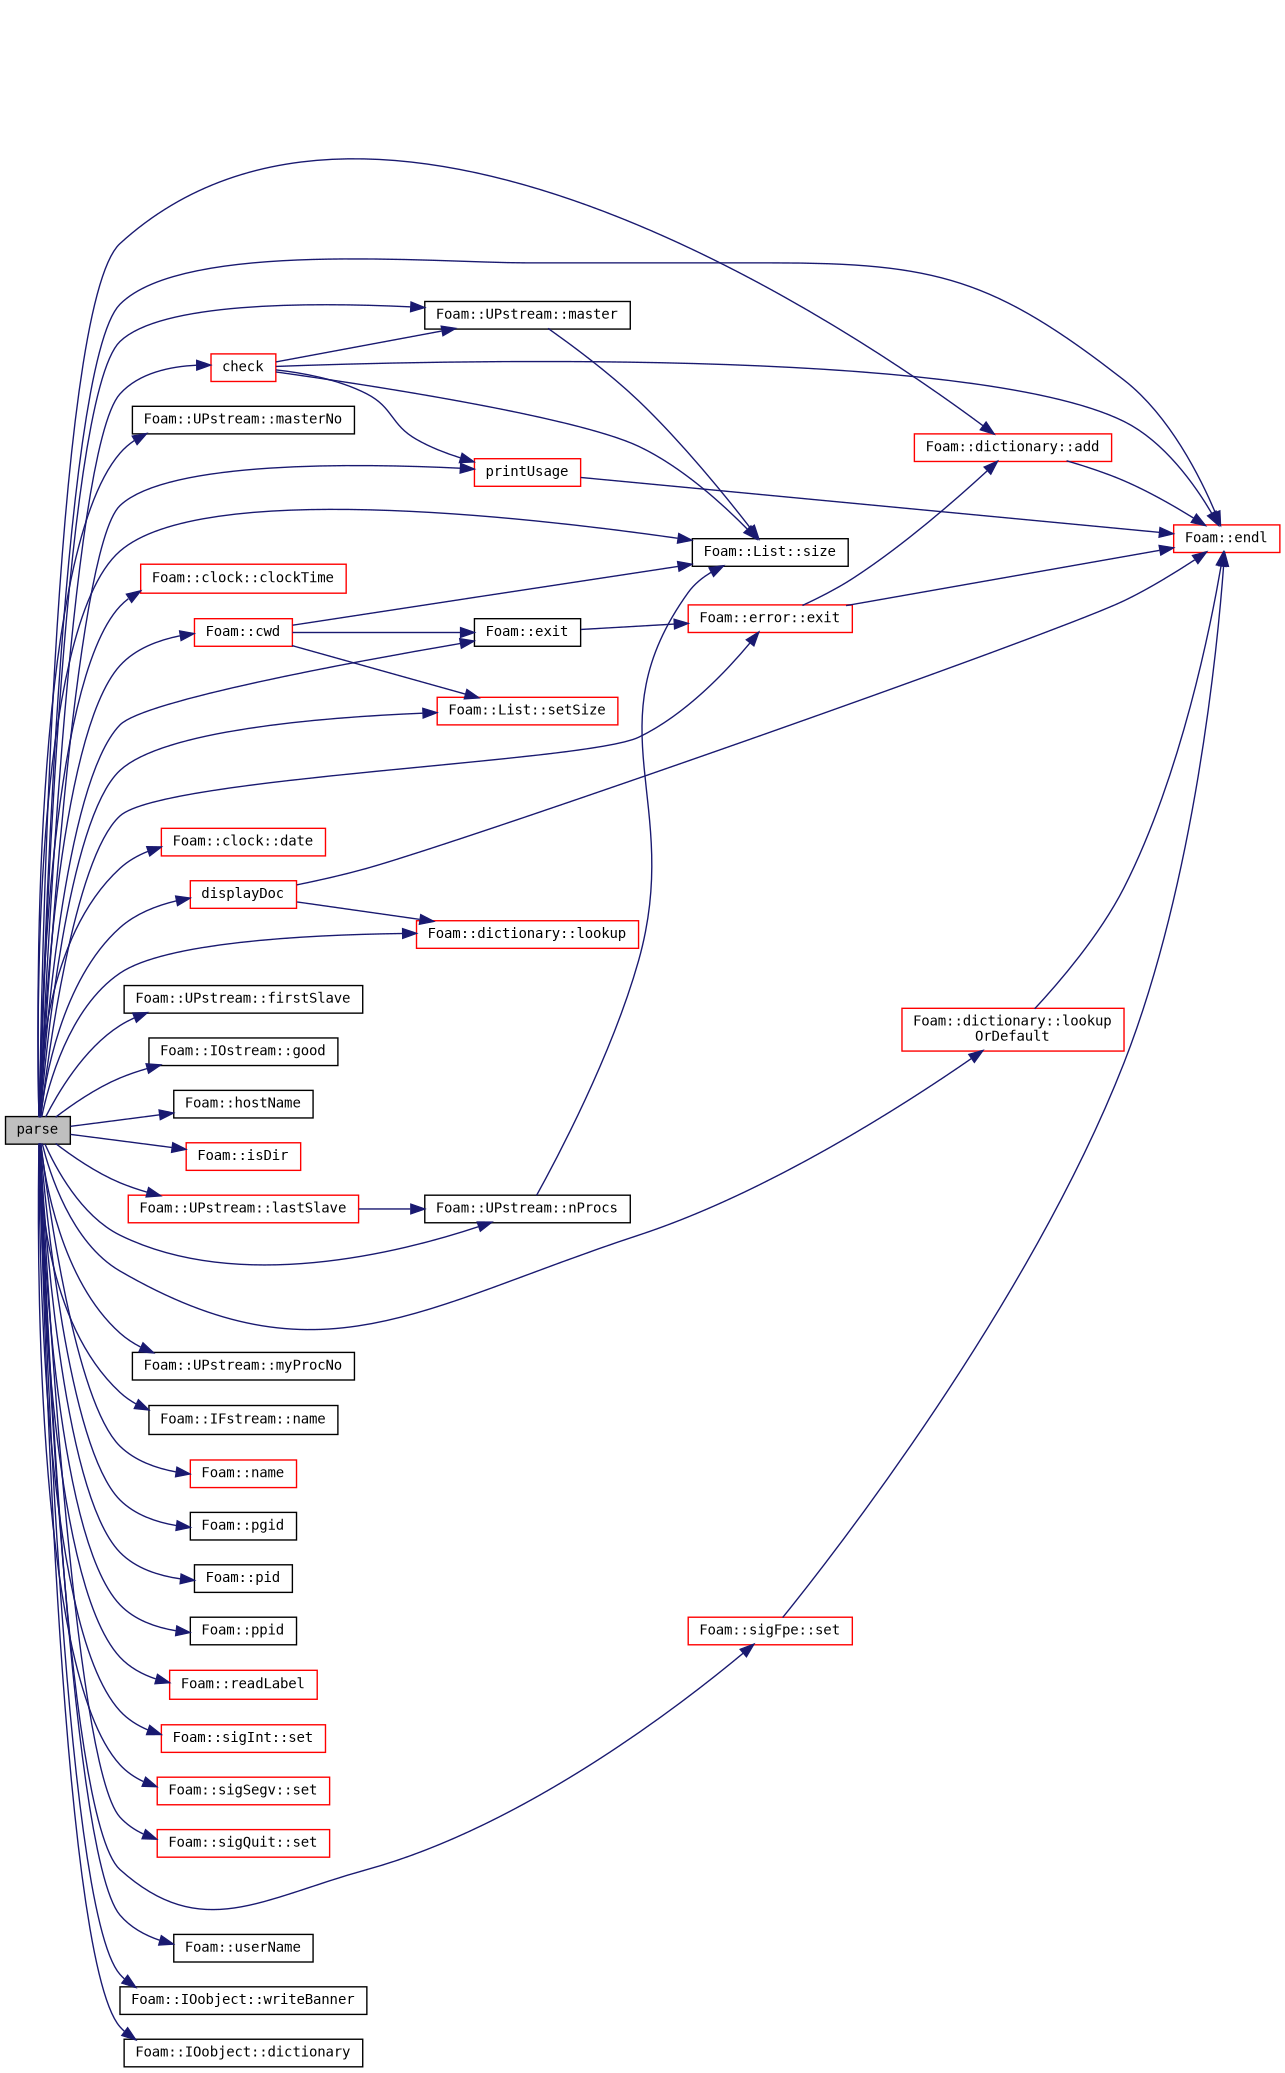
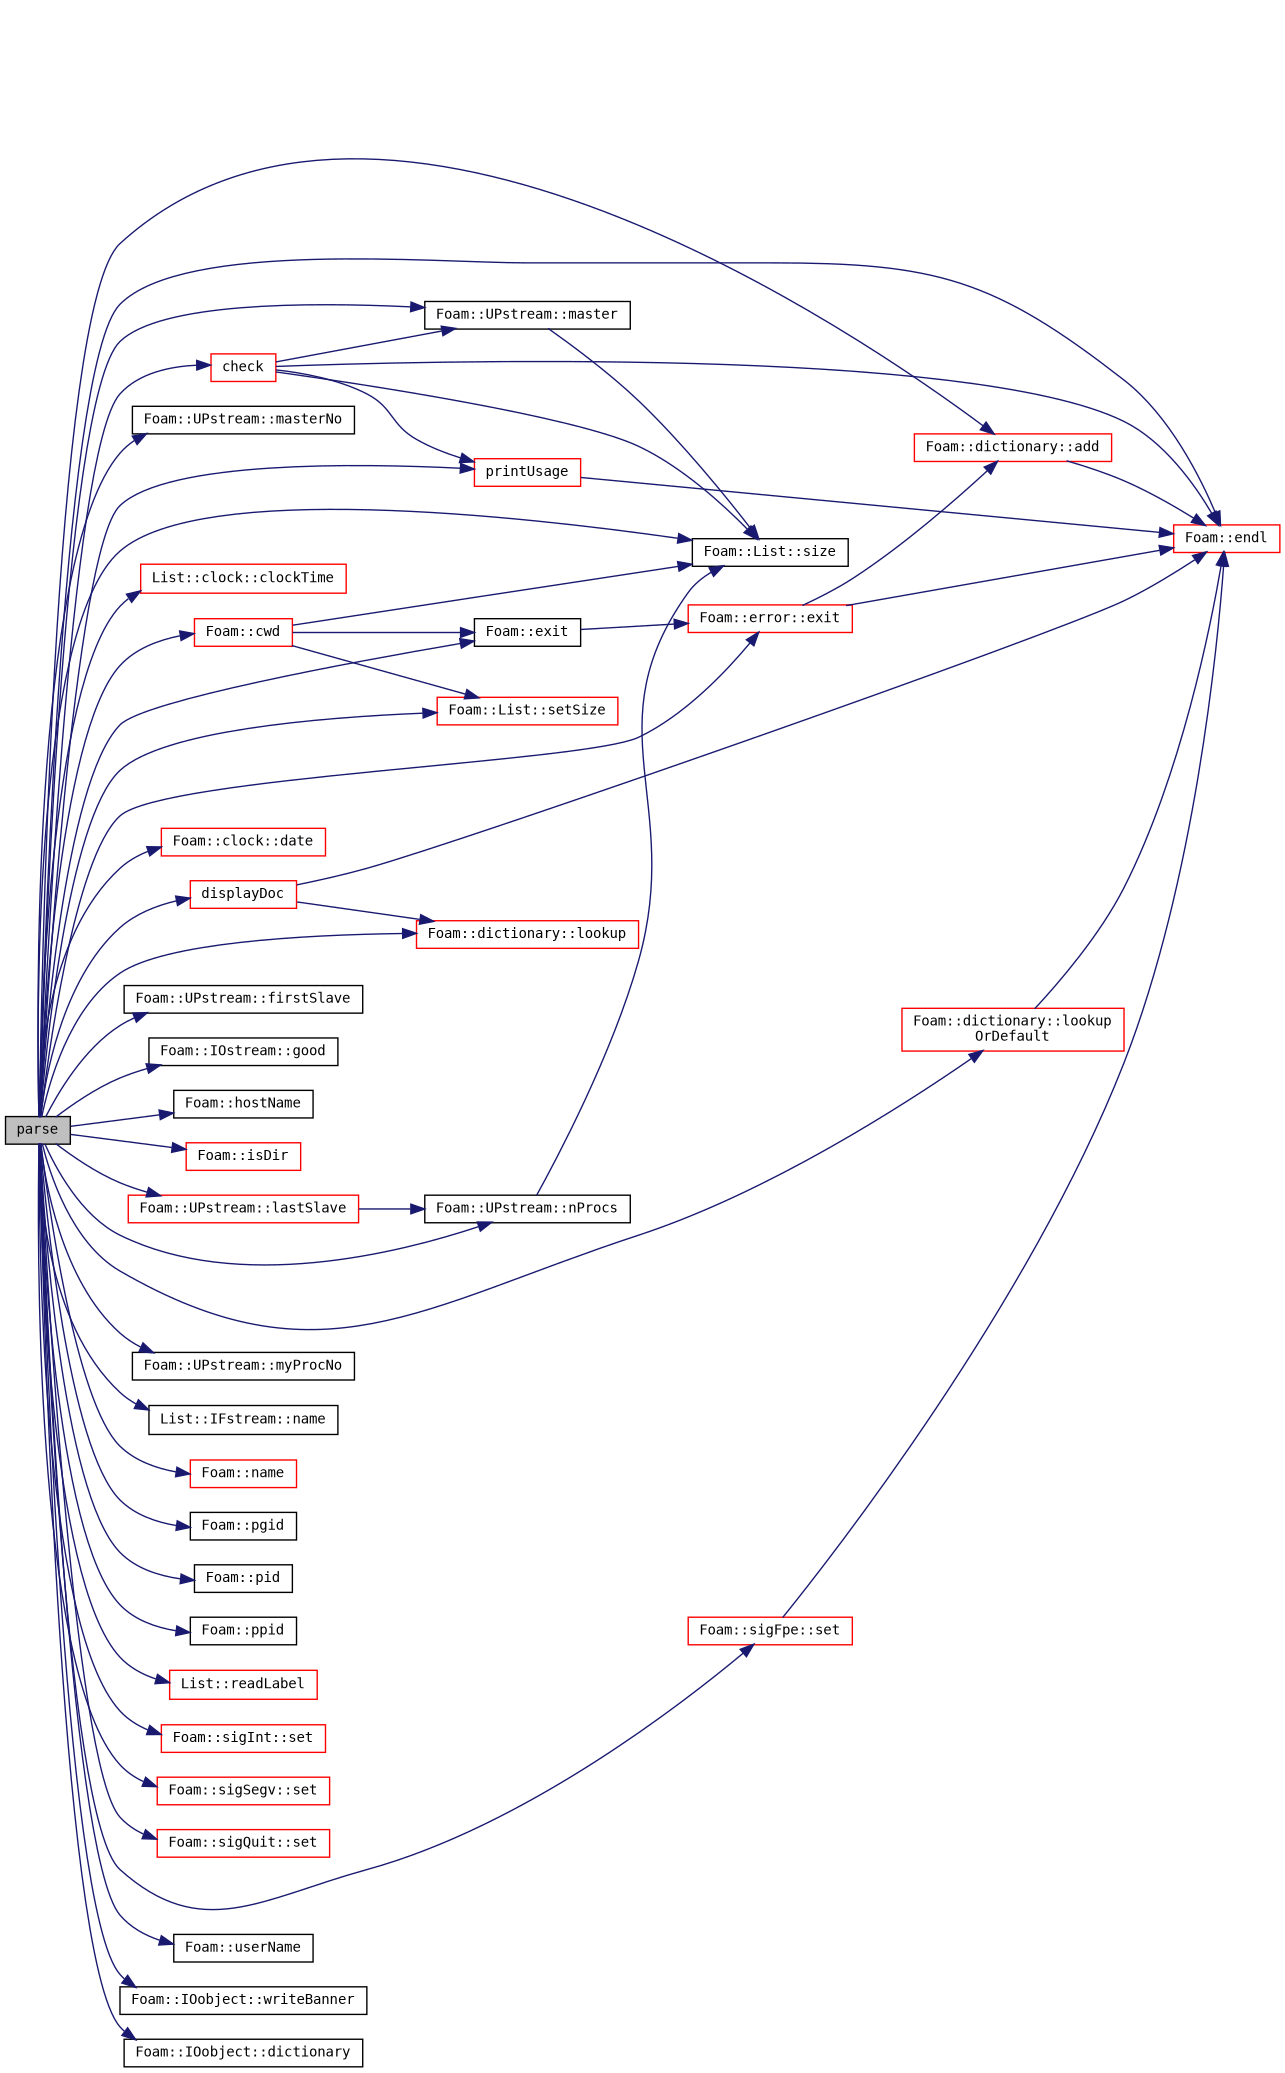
(243, 579) -> (243, 579)
(243, 1420) -> (243, 1420)
(243, 1685) -> (243, 1685)
